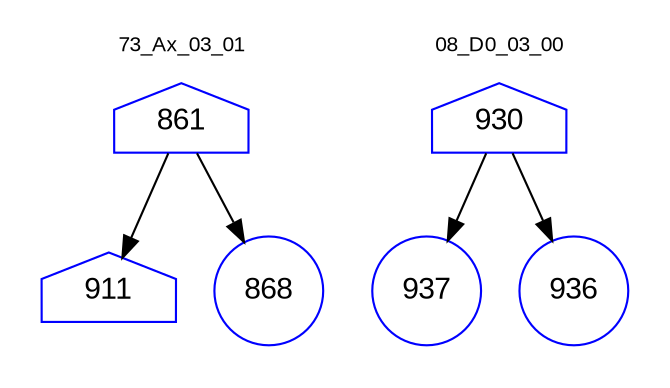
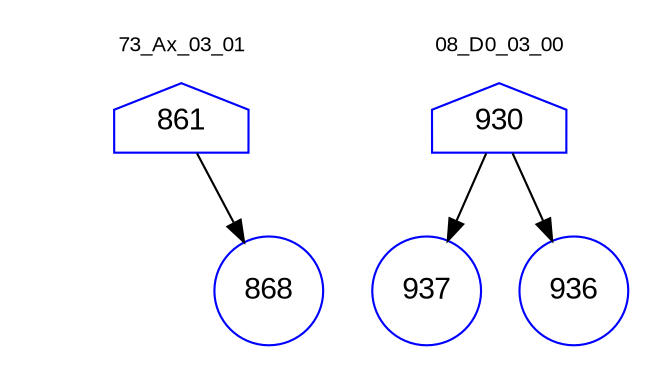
(109, 291) -> none
